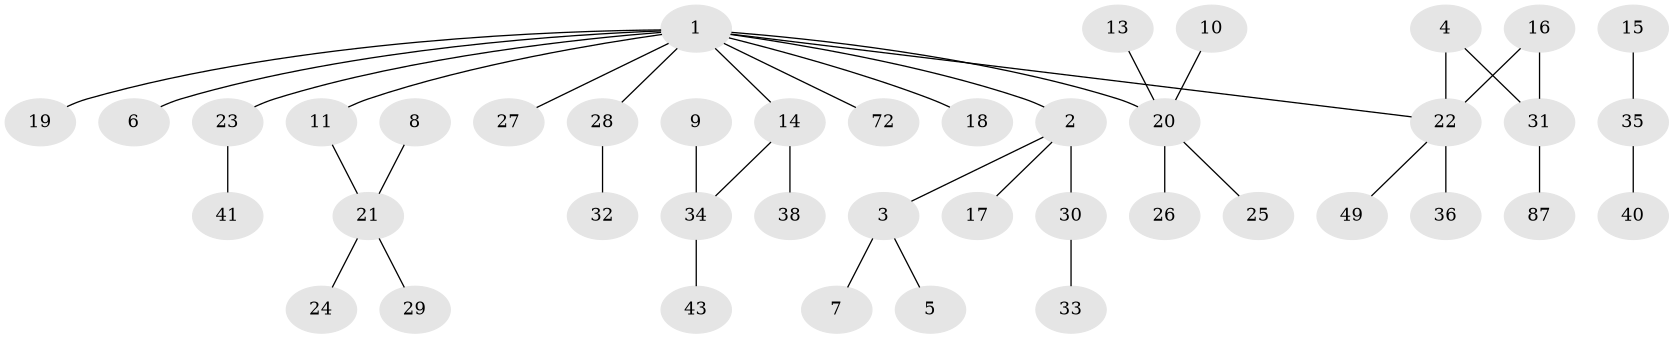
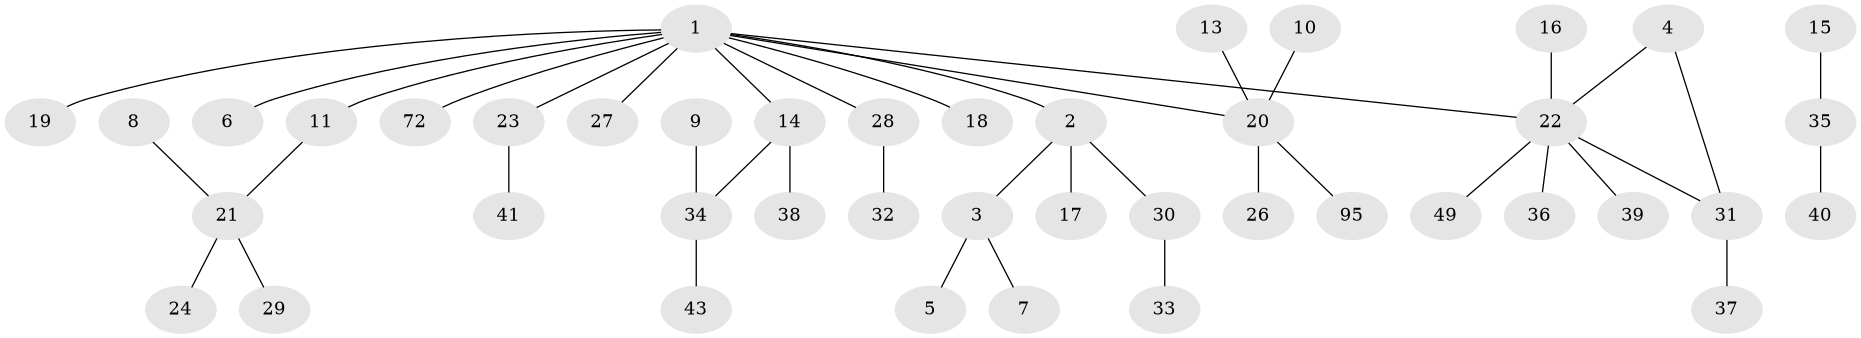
(1540, 76) -> (1639, 169)
(1258, 216) -> (1352, 216)
(1540, 216) -> (1727, 310)
none -> (1633, 216)
